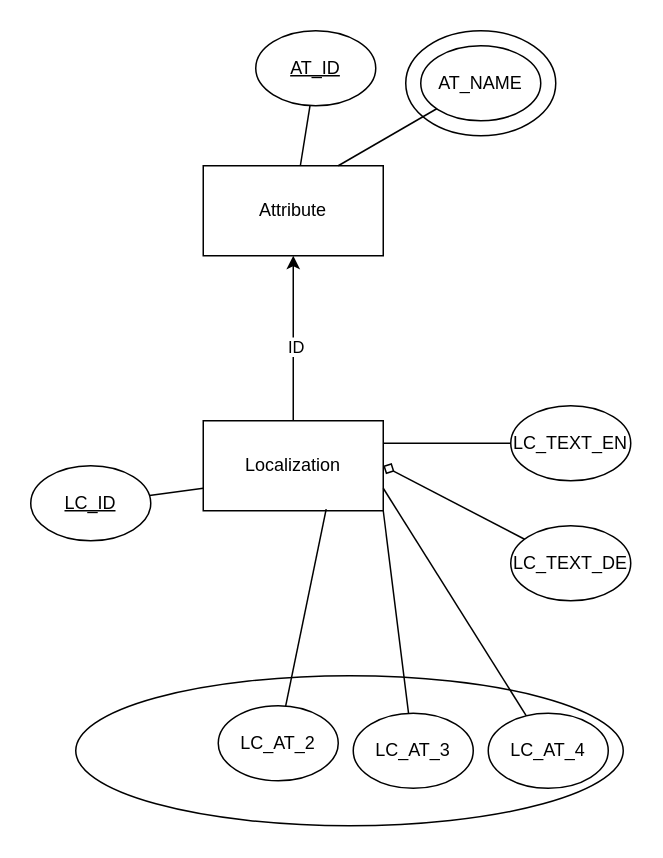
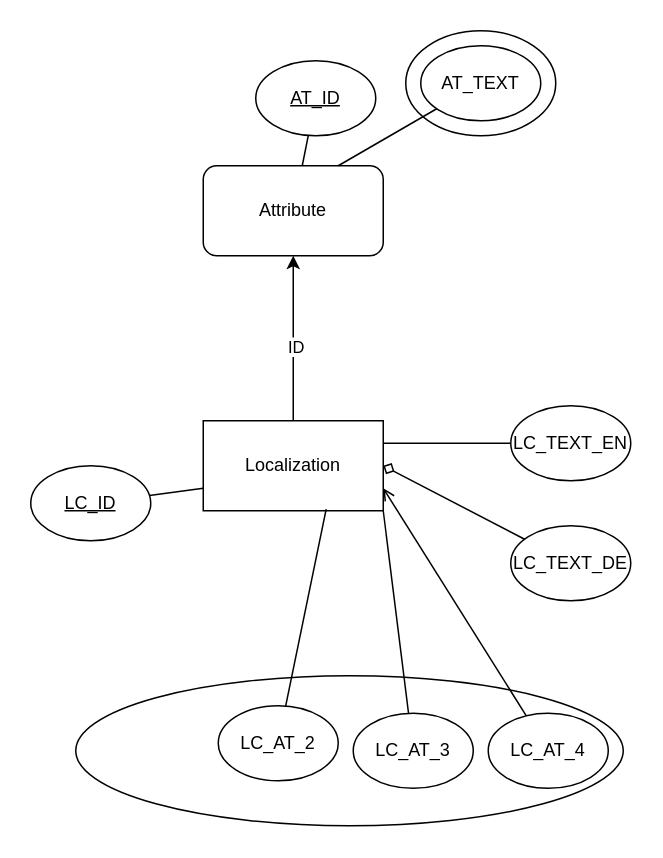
(316, 68) -> (316, 98)
(481, 83) -> (481, 83)
(293, 211) -> (293, 211)
(386, 492) -> (387, 494)
